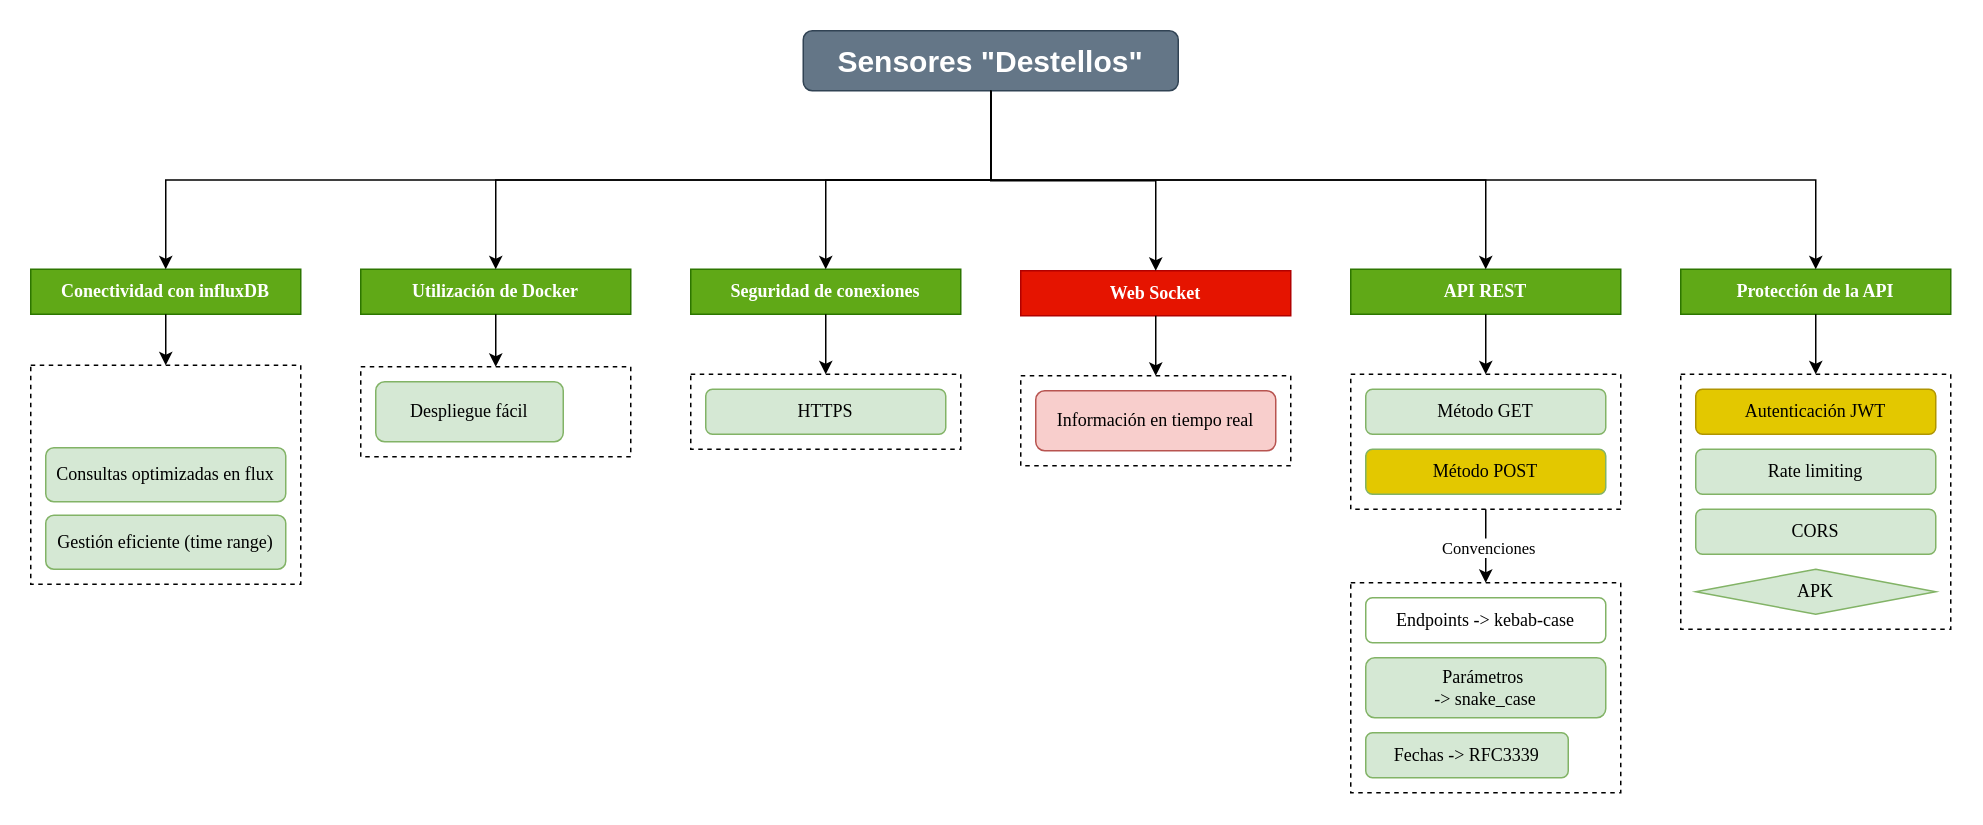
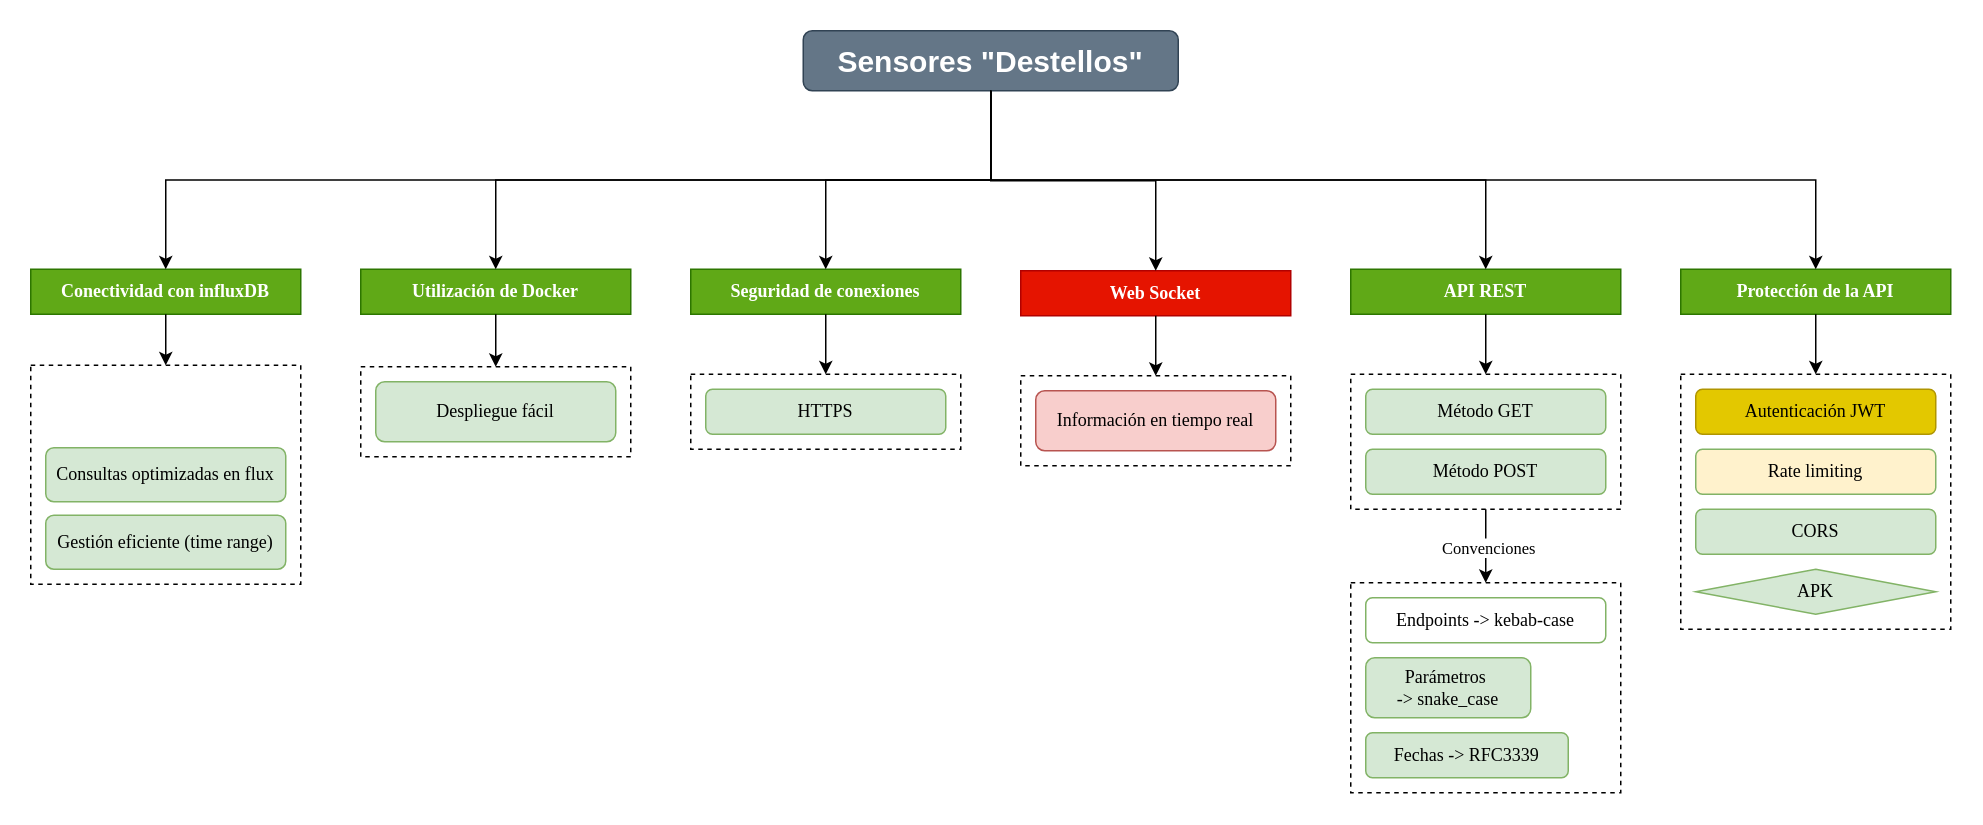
(470, 412) -> (496, 412)
(1486, 472) -> (1486, 472)
(1816, 472) -> (1816, 472)
(1486, 688) -> (1448, 688)
